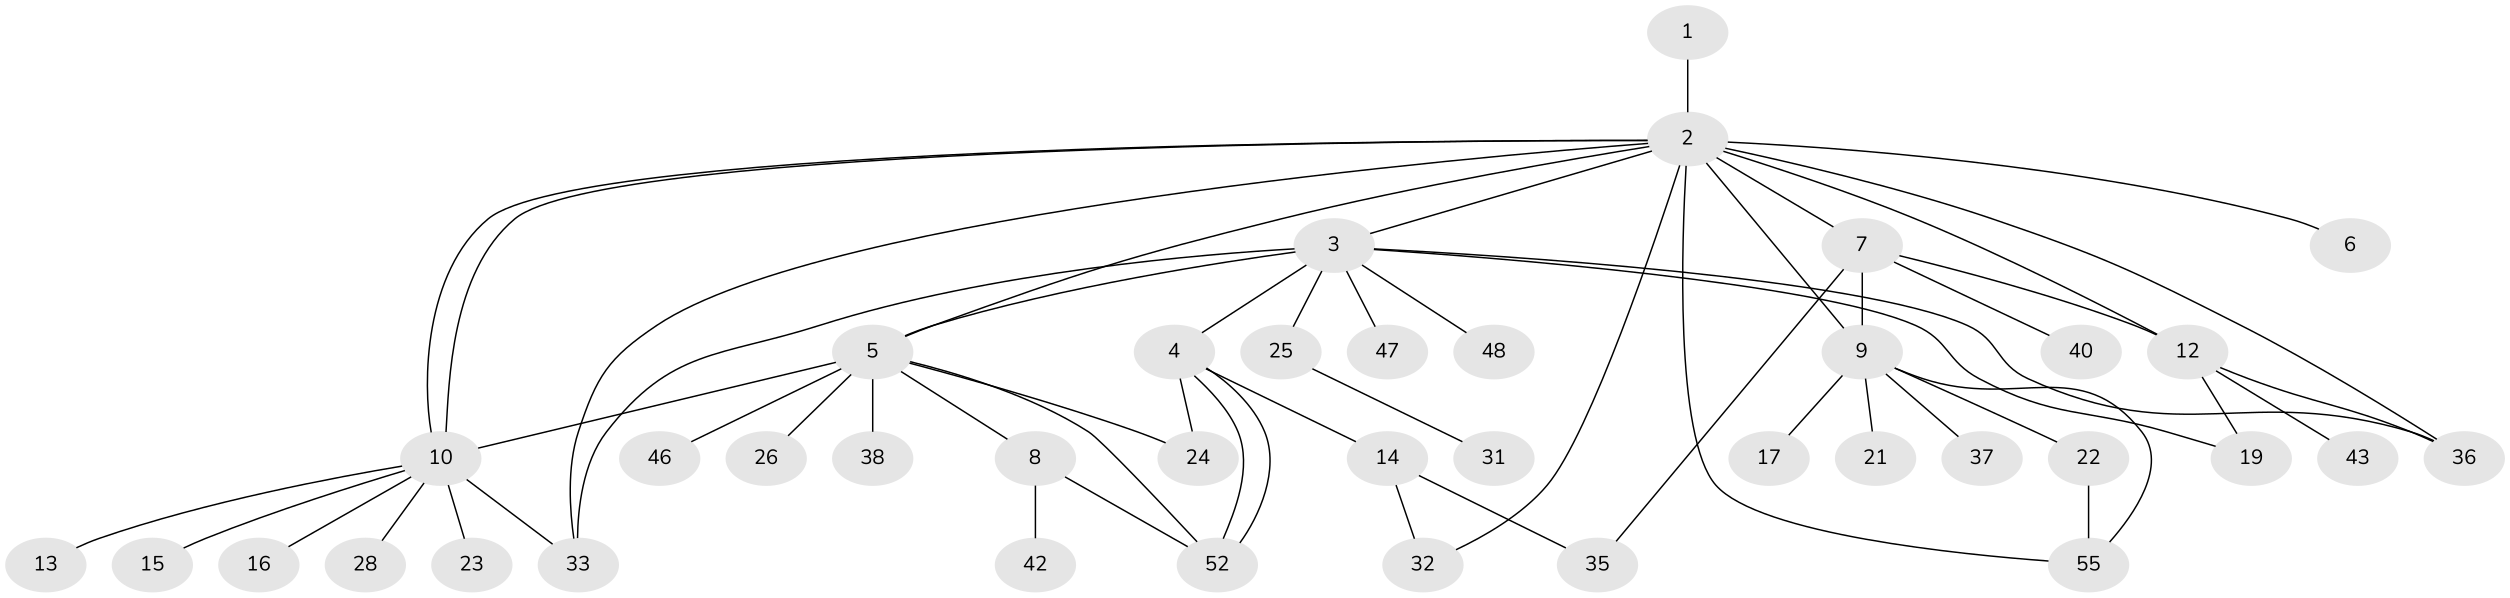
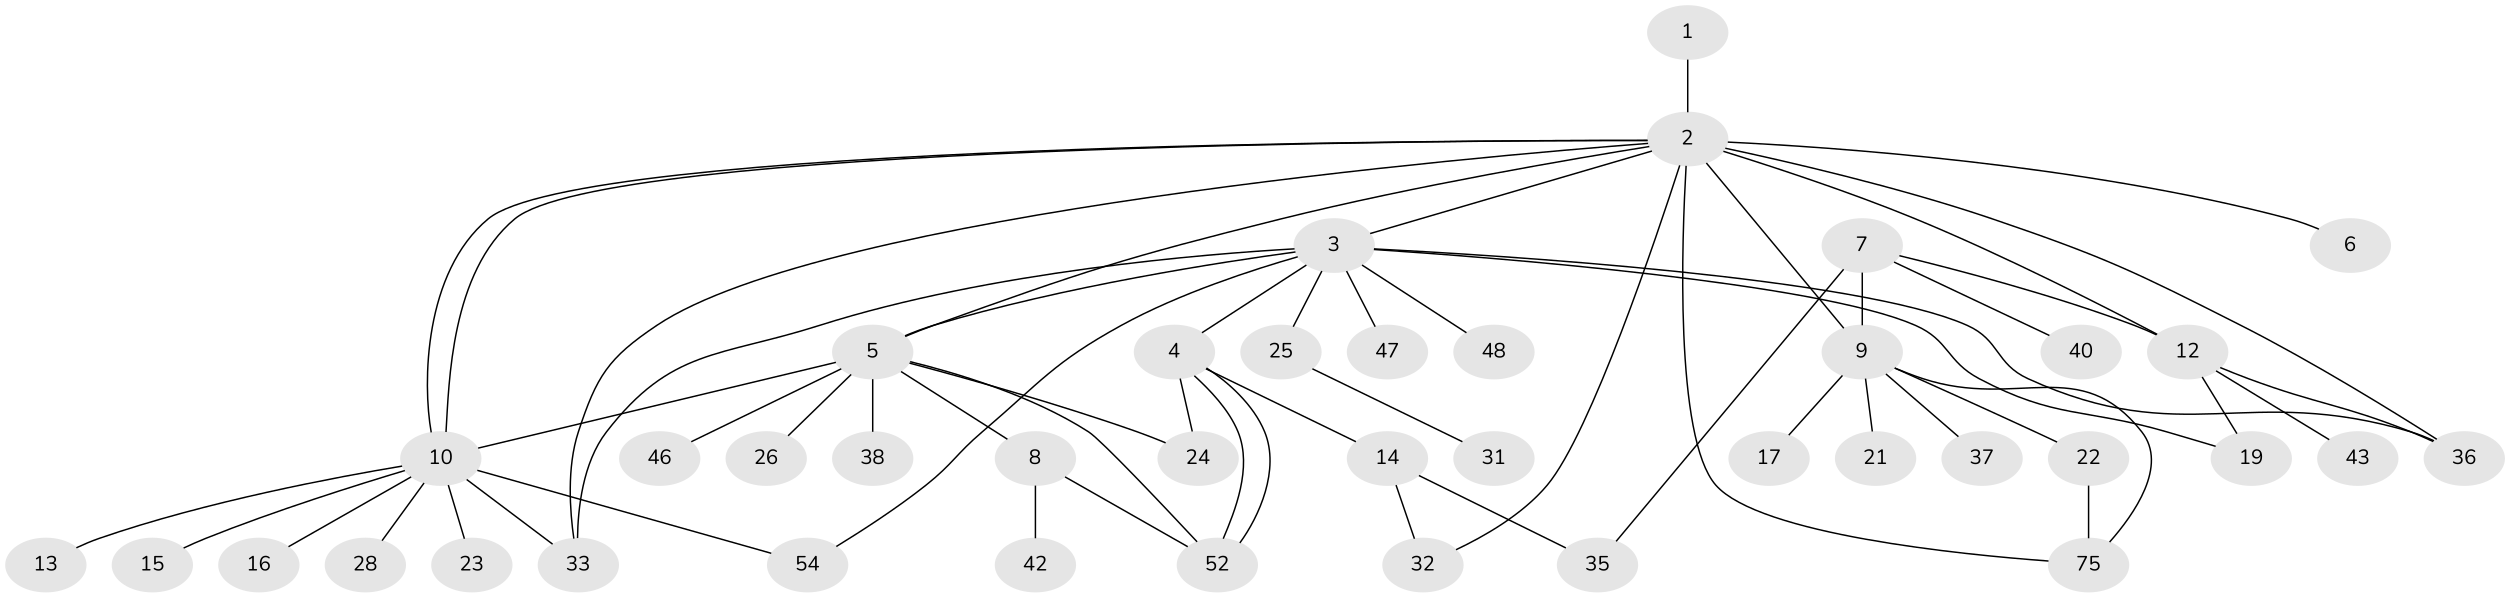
(1775, 192) -> none
none -> (808, 565)
(2089, 565) -> (2089, 565)
